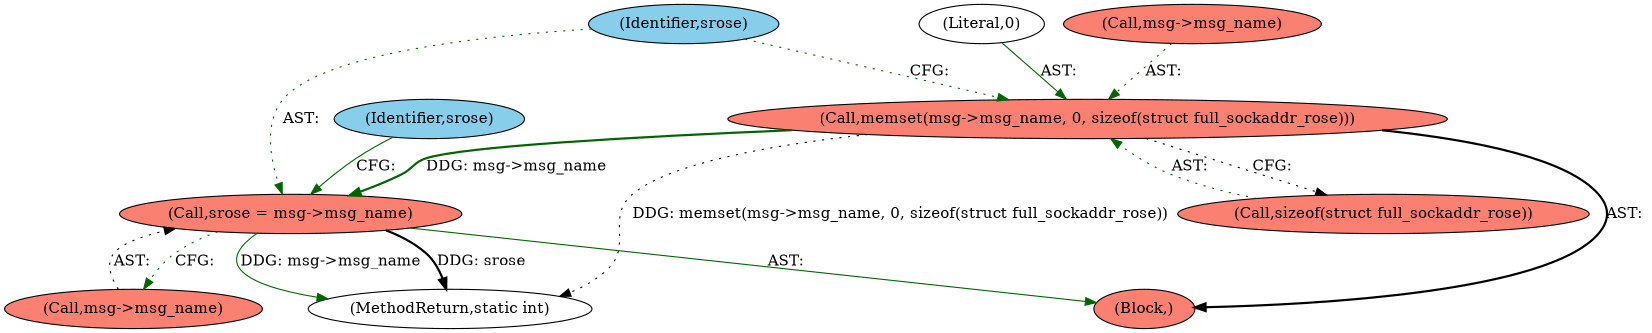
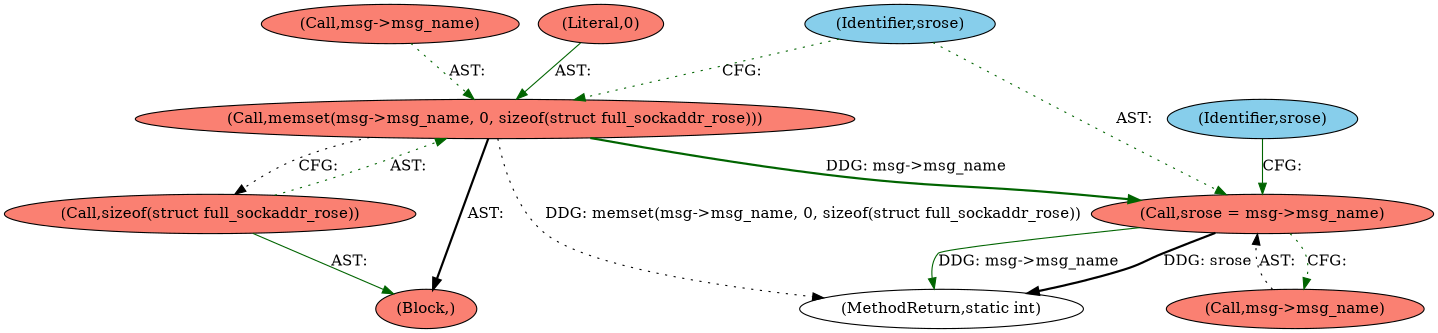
(982, 24) -> (601, 24)
(748, 265) -> (318, 261)
